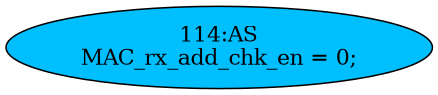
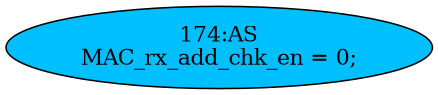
(219, 47) -> (219, 47)
